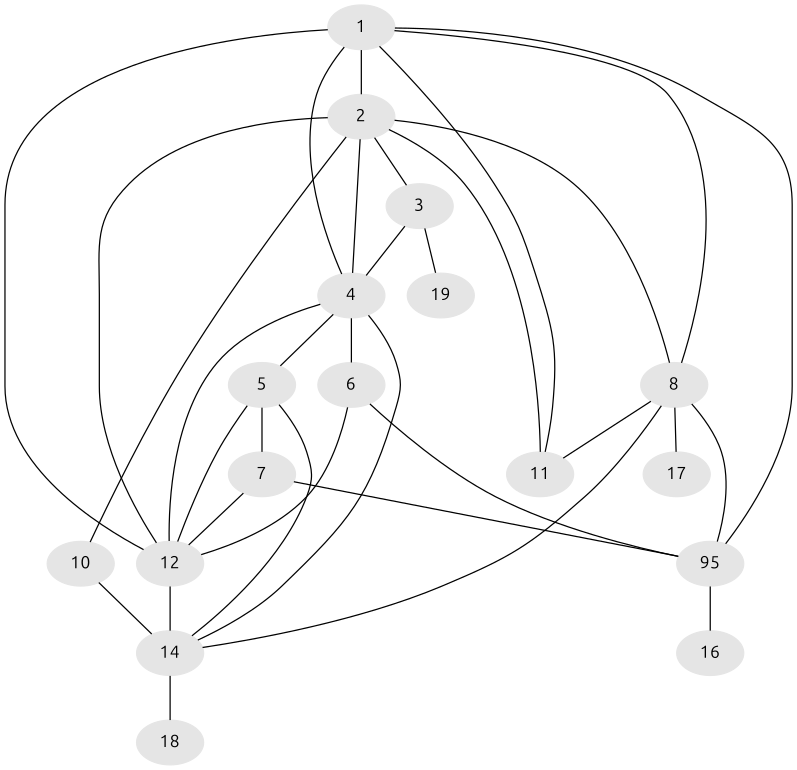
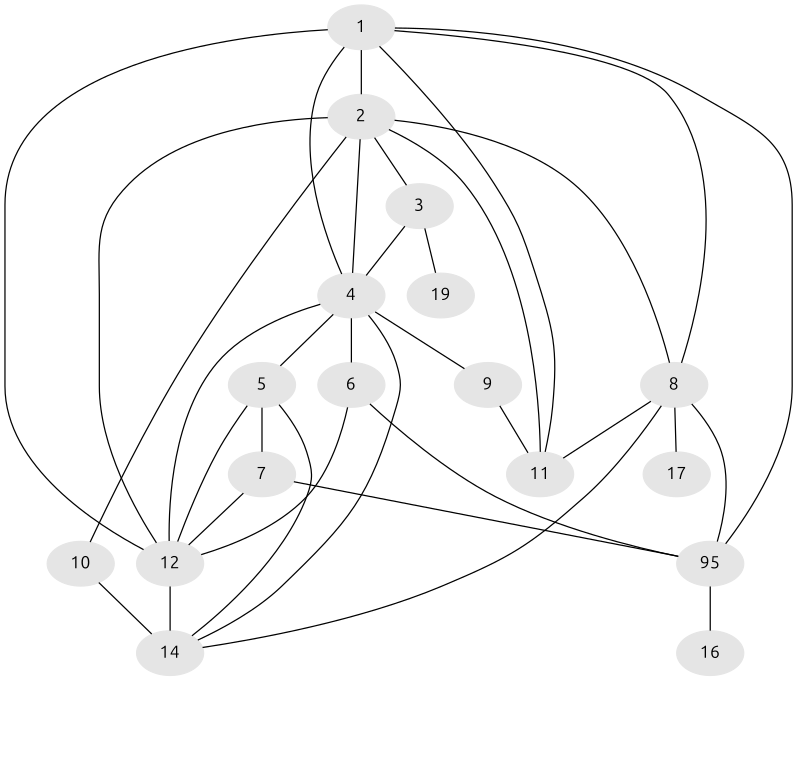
none -> (488, 385)
(170, 743) -> none
